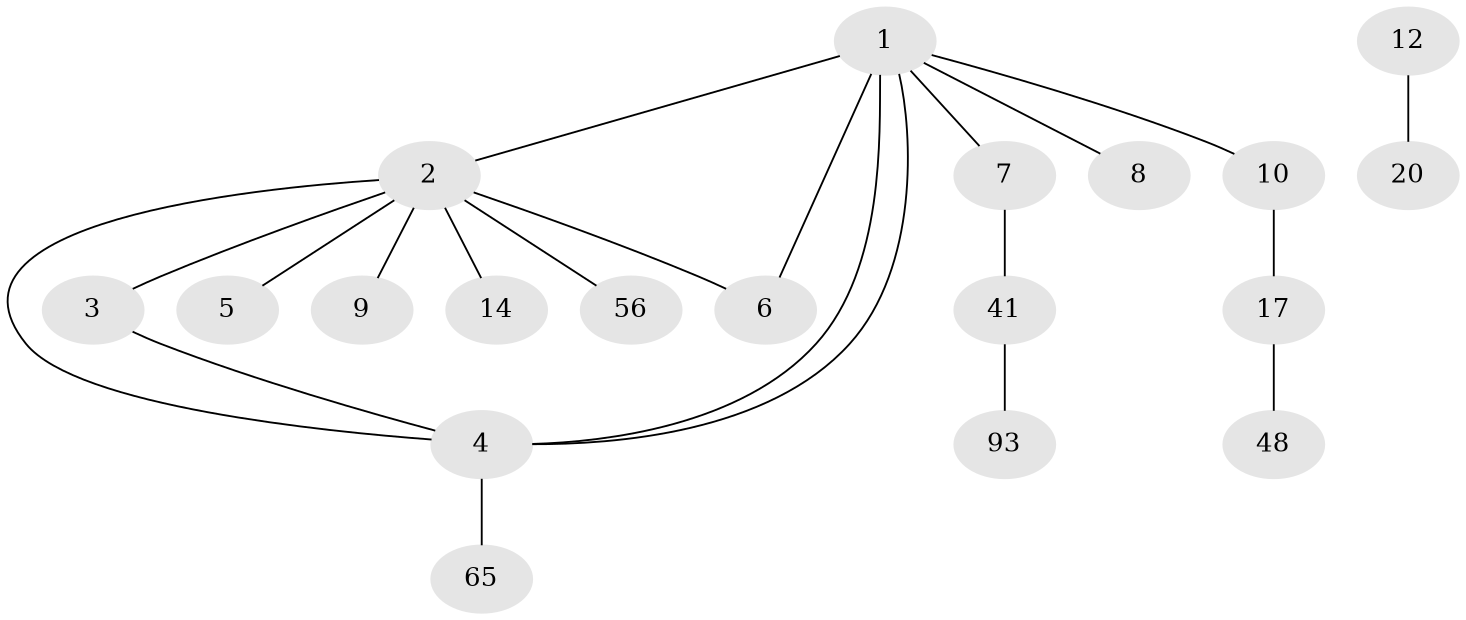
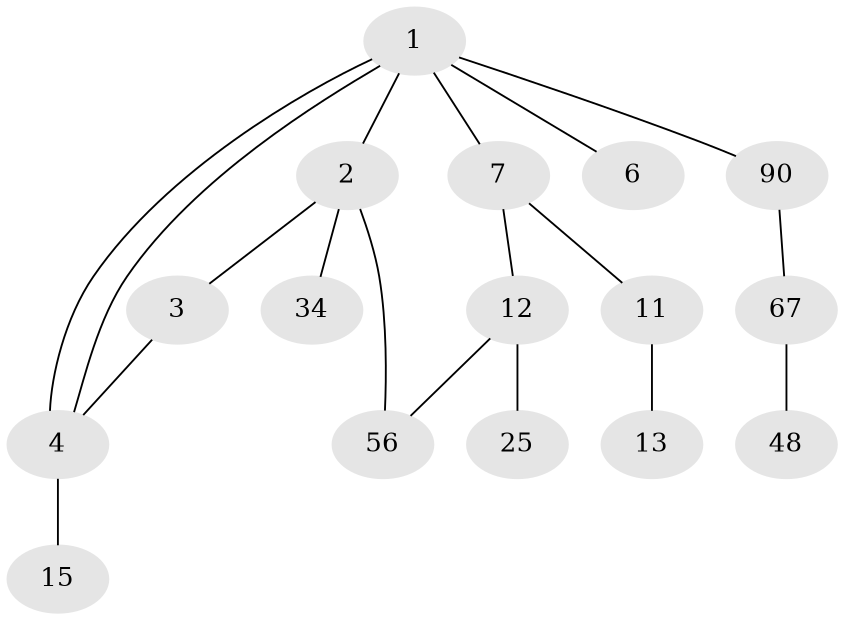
(1139, 176) -> none
(1274, 176) -> (777, 176)
(1408, 176) -> (517, 445)
(601, 238) -> none
none -> (508, 243)
(228, 310) -> none
(362, 310) -> none
(497, 310) -> (312, 310)
(1005, 310) -> (652, 310)
(1274, 310) -> (786, 310)
(19, 329) -> none
none -> (450, 377)
(1005, 445) -> (652, 445)
(482, 579) -> (58, 579)
